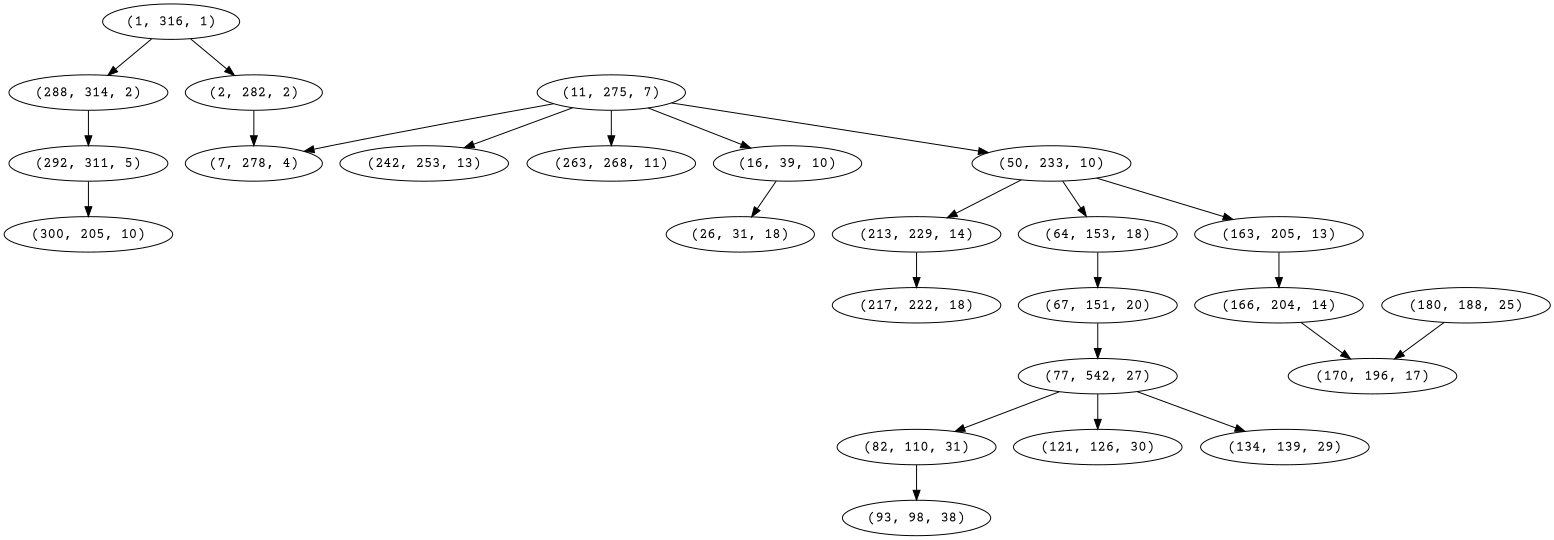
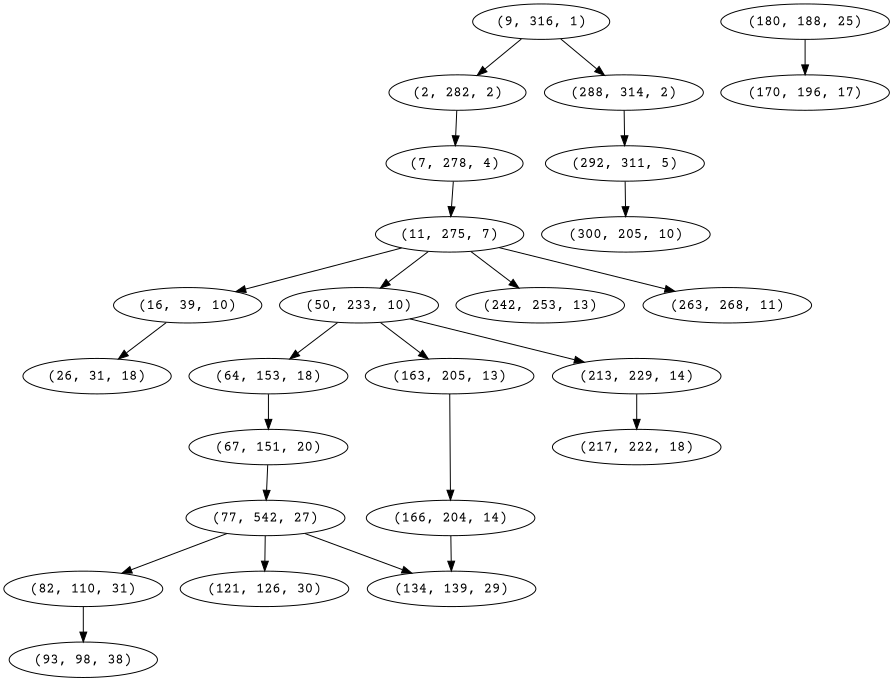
(171, 22) -> (541, 22)
(434, 126) -> (452, 194)
(1322, 338) -> (451, 549)
